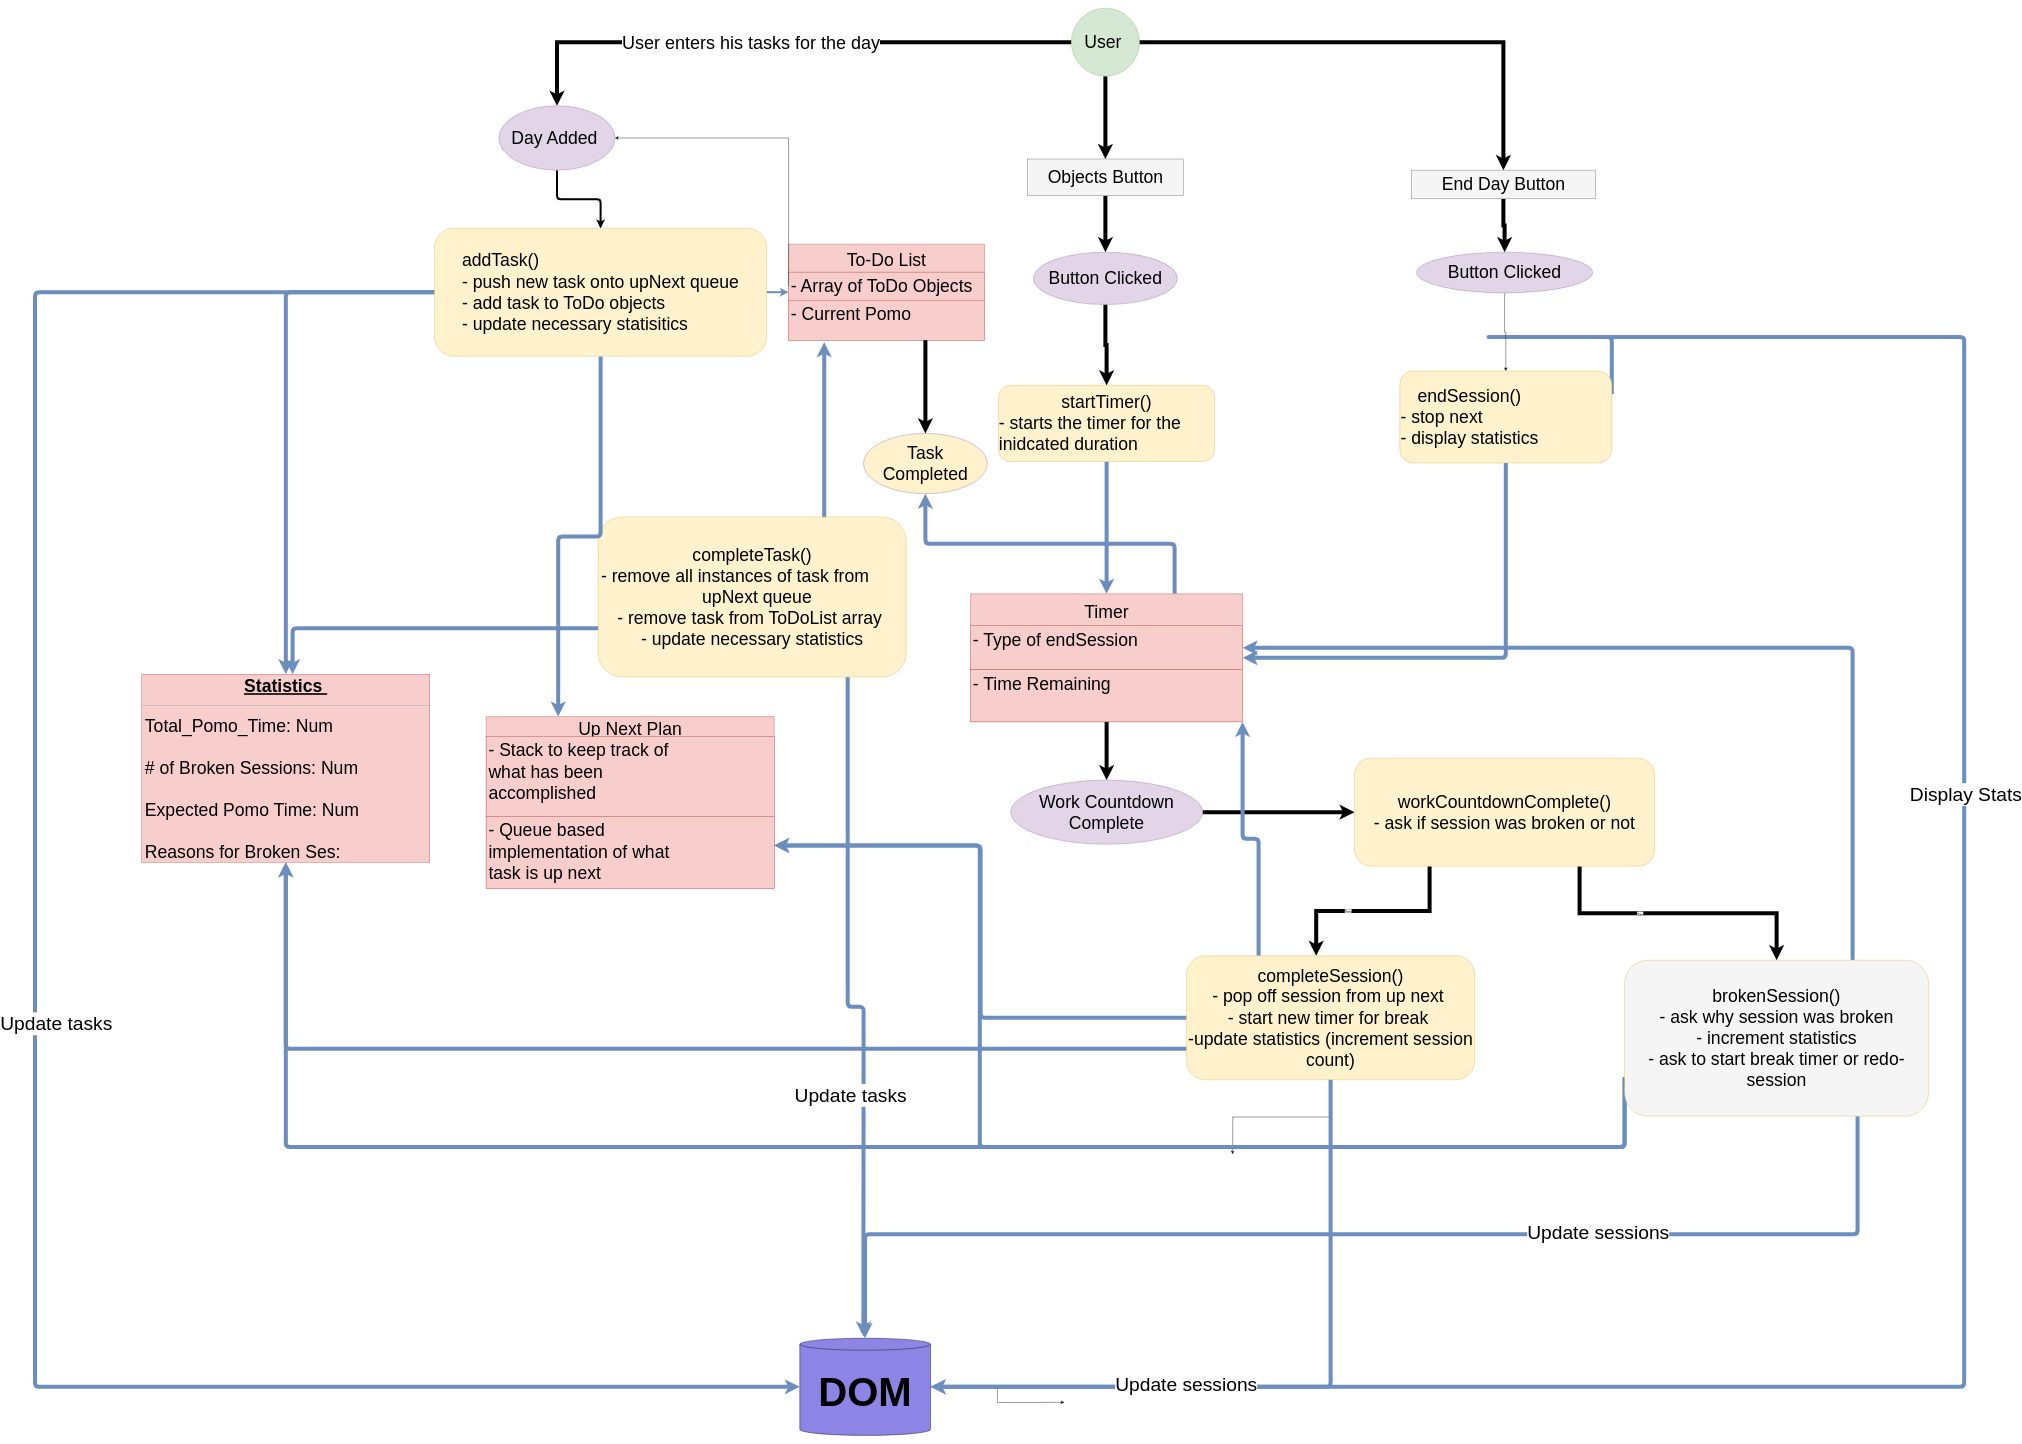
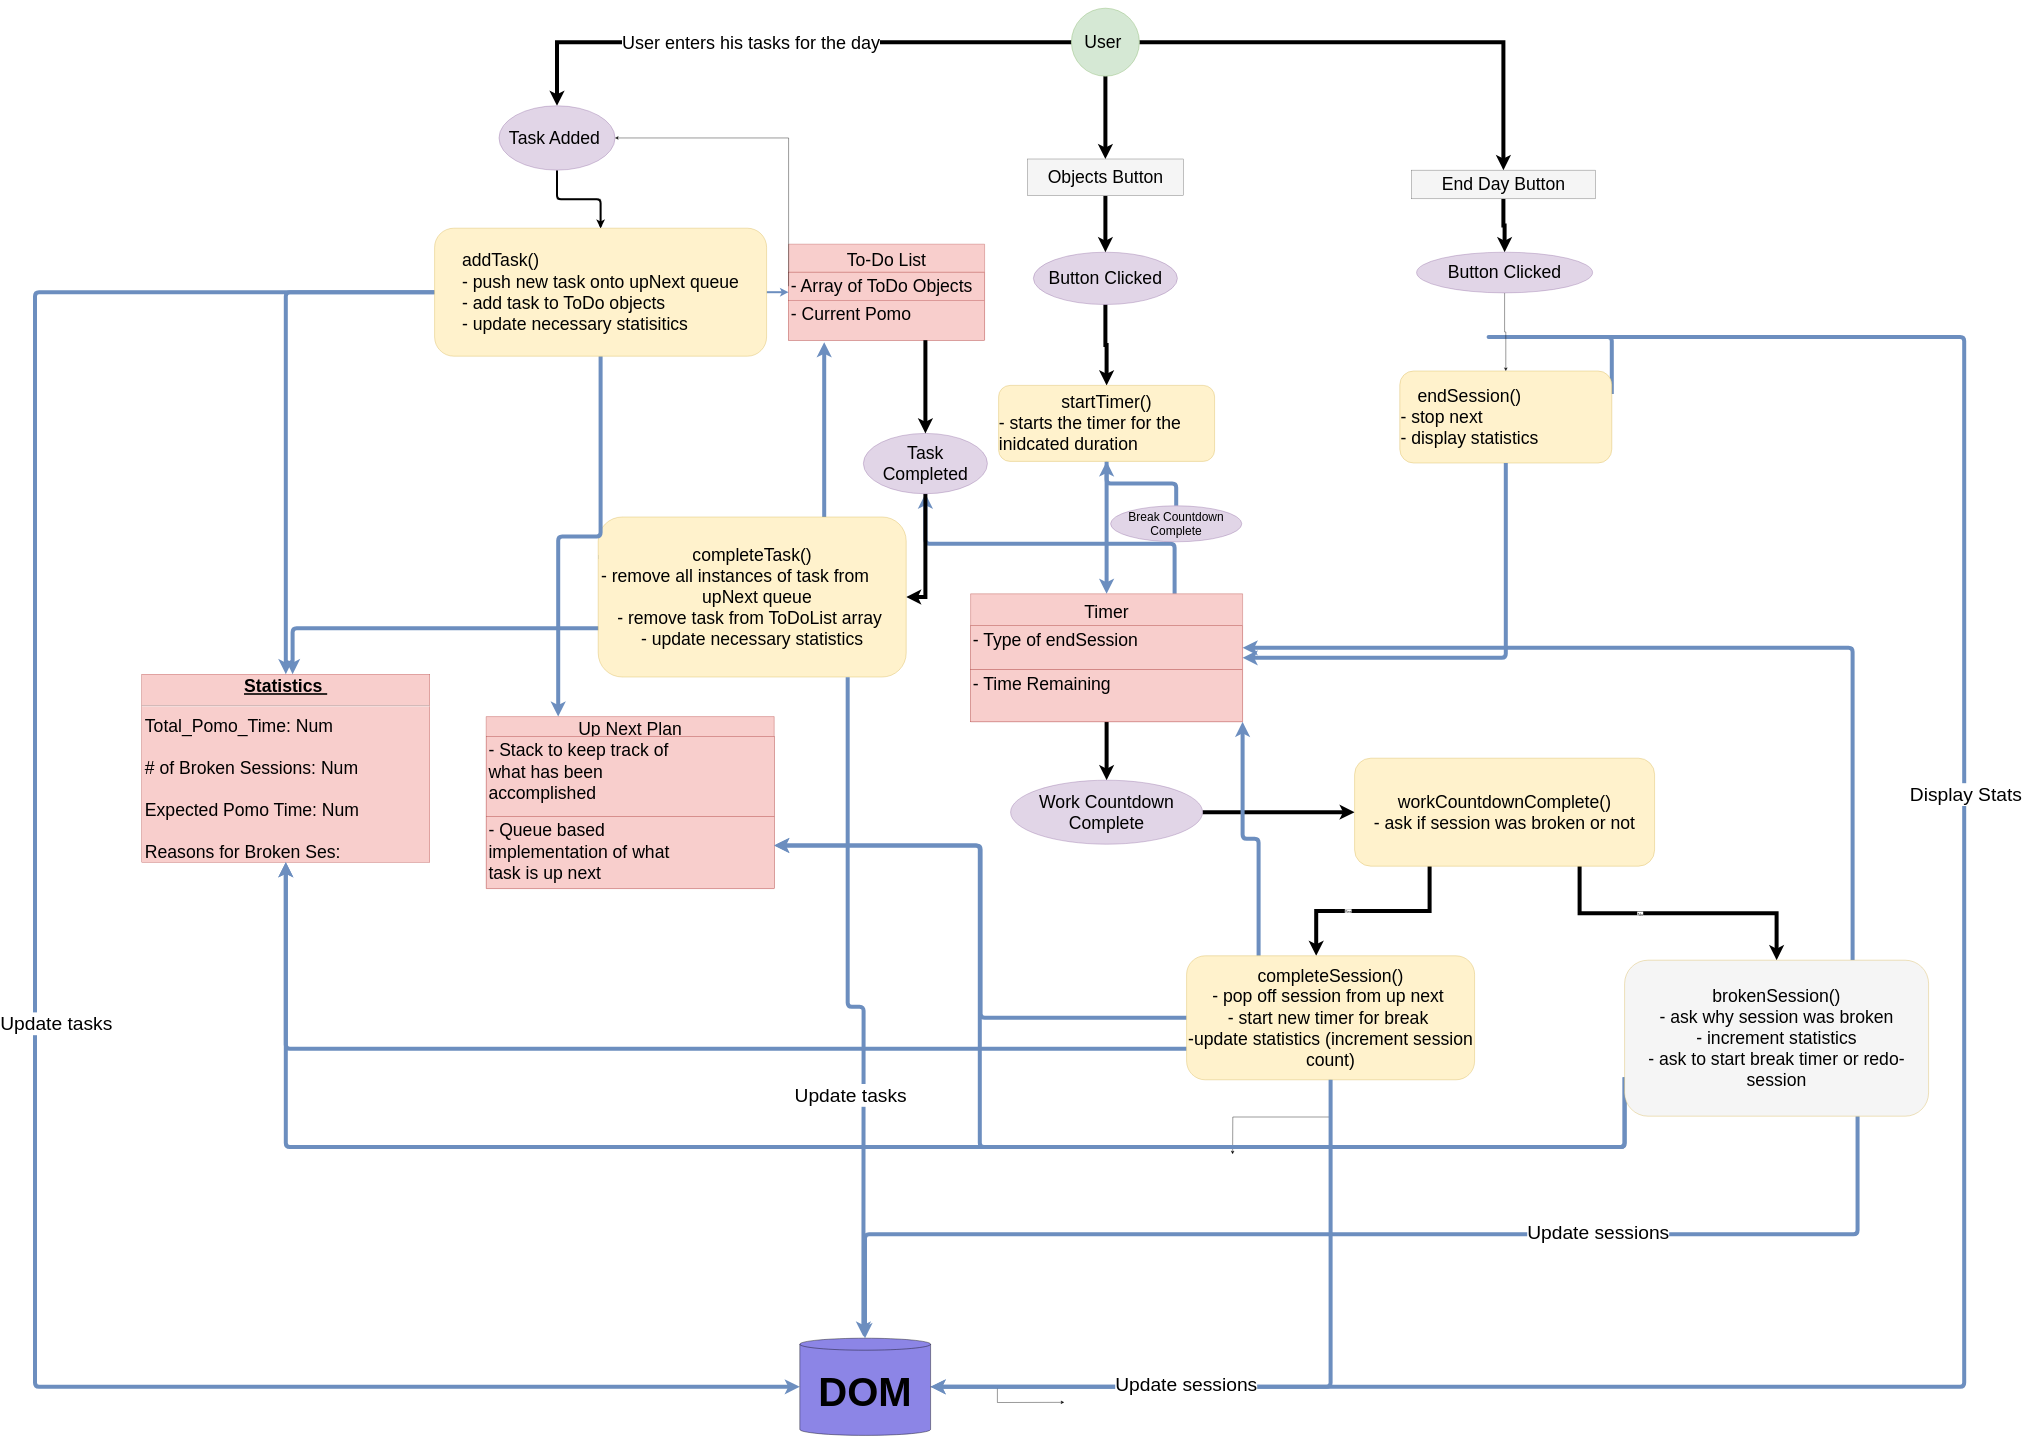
(557, 138) -> (557, 138)
(925, 464) -> (925, 464)
none -> (1153, 484)
none -> (1176, 524)
none -> (925, 575)
